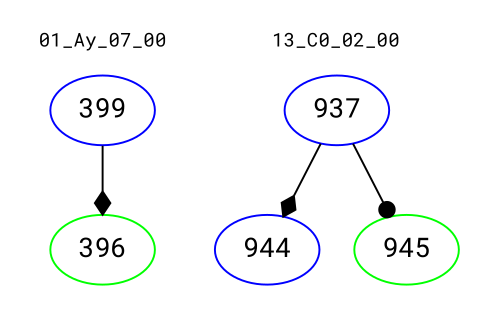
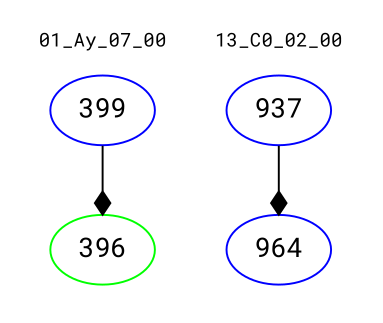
(267, 250) -> (279, 250)
(407, 250) -> none
